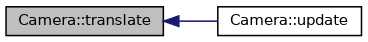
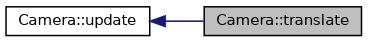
(198, 21) -> (184, 21)
